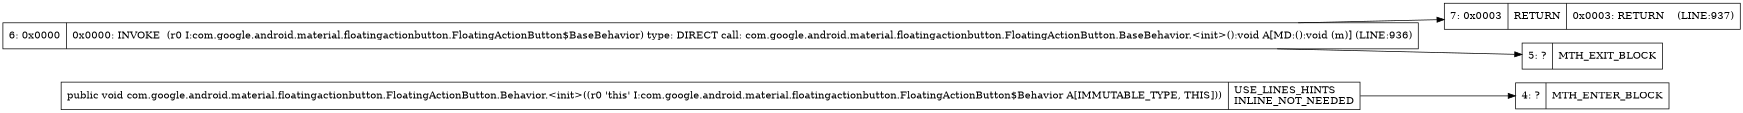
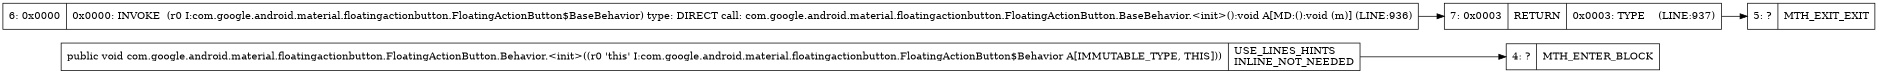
(1653, 16) -> (1644, 16)
(1396, 52) -> (1731, 16)
(1608, 56) -> (1826, 16)
